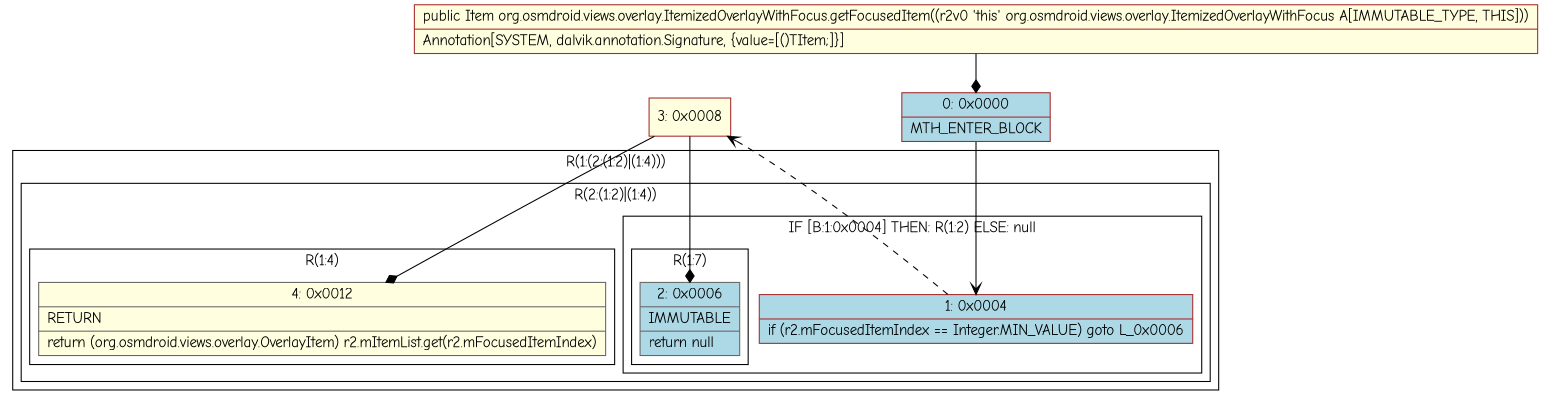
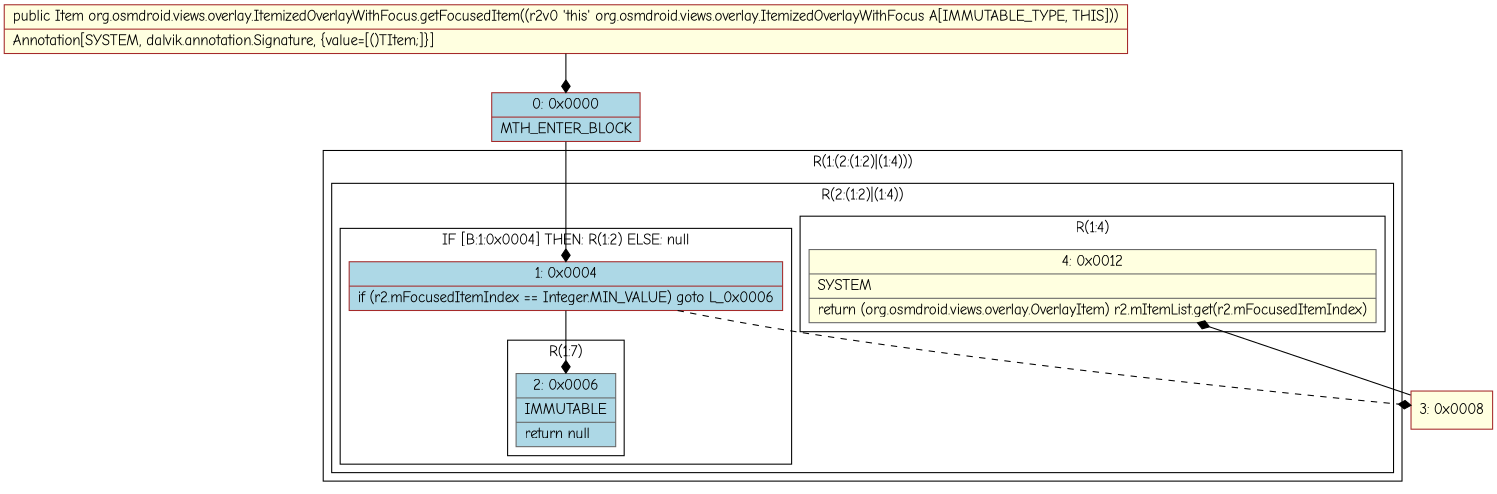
(690, 203) -> (566, 333)
(835, 207) -> (1037, 365)
(976, 209) -> (566, 195)
(75, 318) -> (845, 286)
